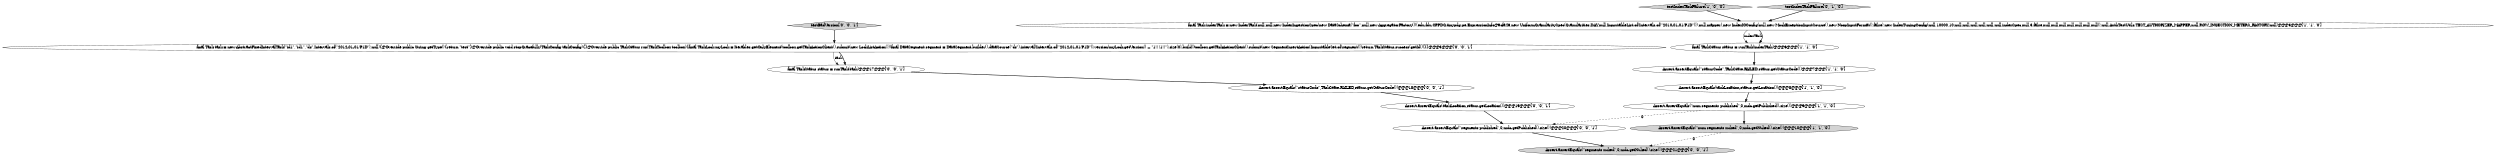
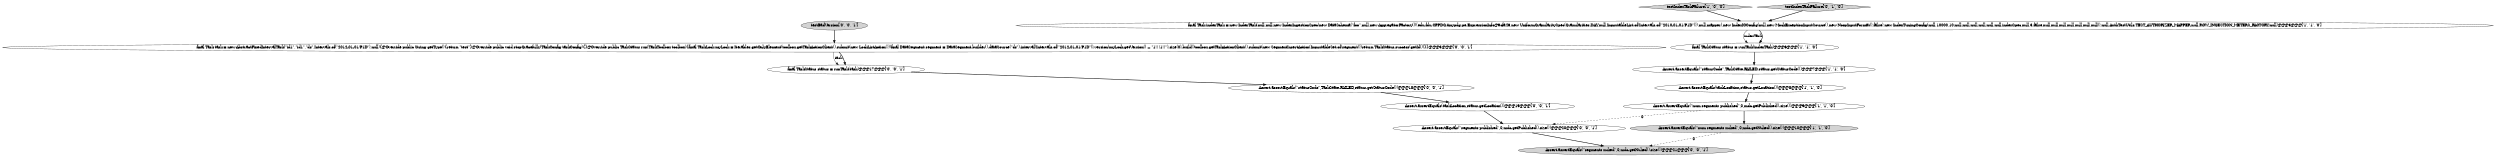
(834, 26) -> (834, 26)
